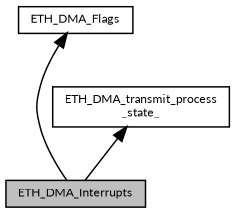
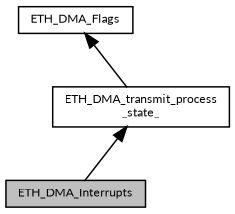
(37, 115) -> (111, 66)
